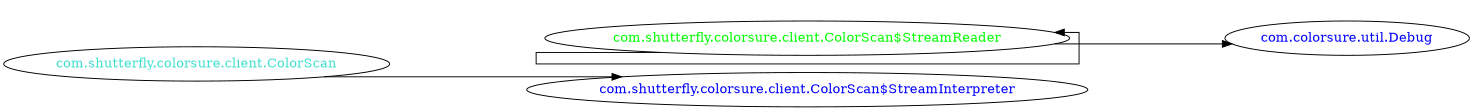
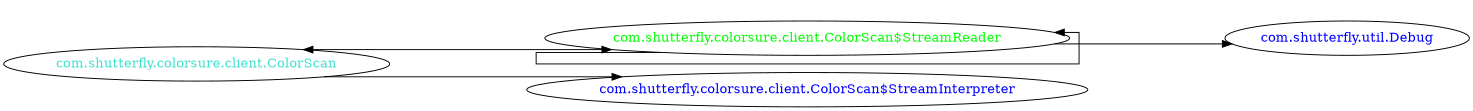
(1347, 38) -> (1347, 38)
none -> (457, 50)
